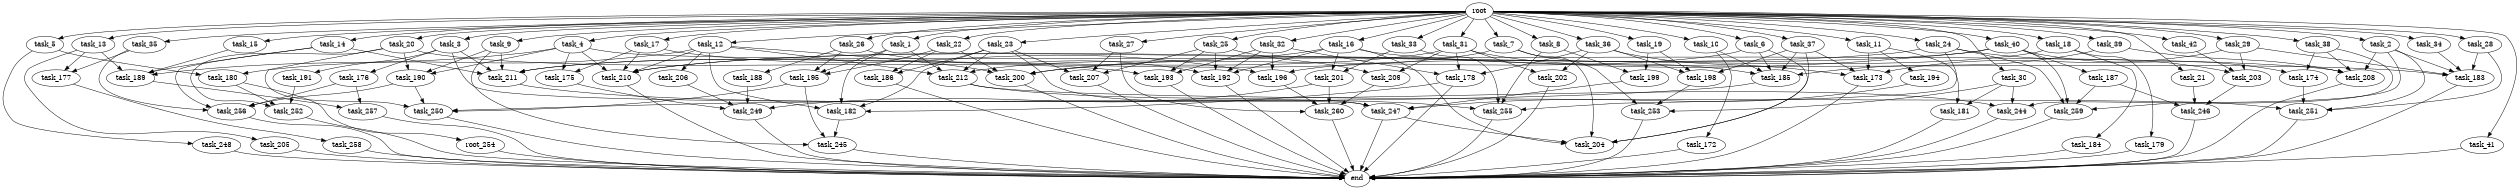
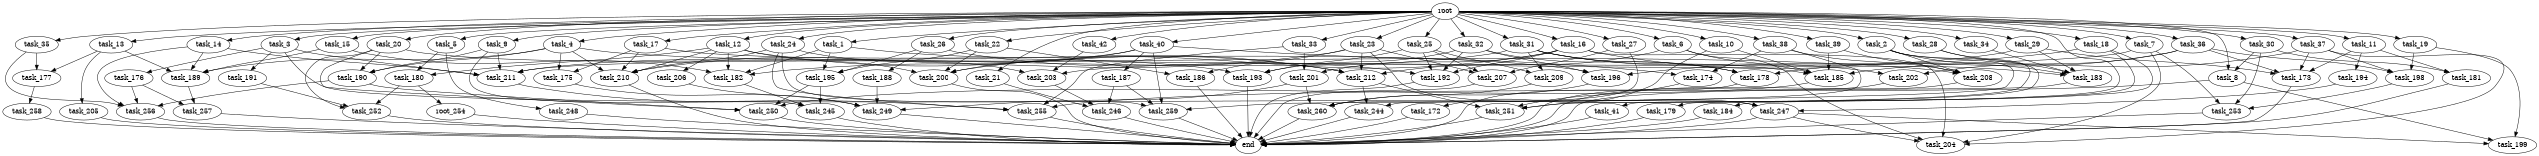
(1554, 90) -> (2158, 129)
(2013, 93) -> (2246, 60)
(1156, 105) -> (512, 63)
